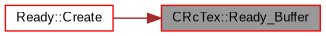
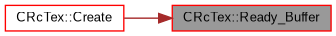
(59, 18) -> (65, 18)
